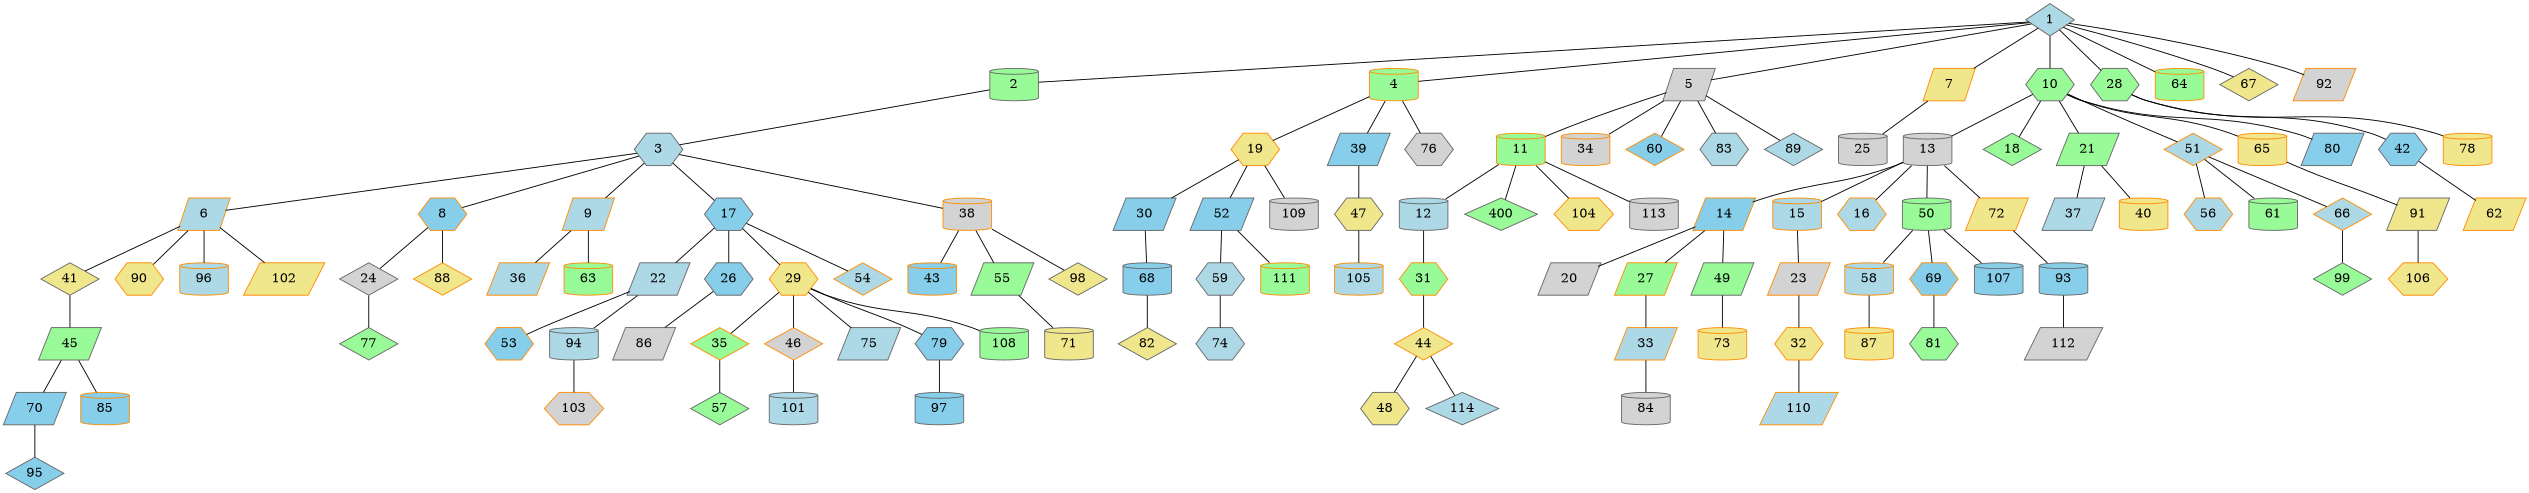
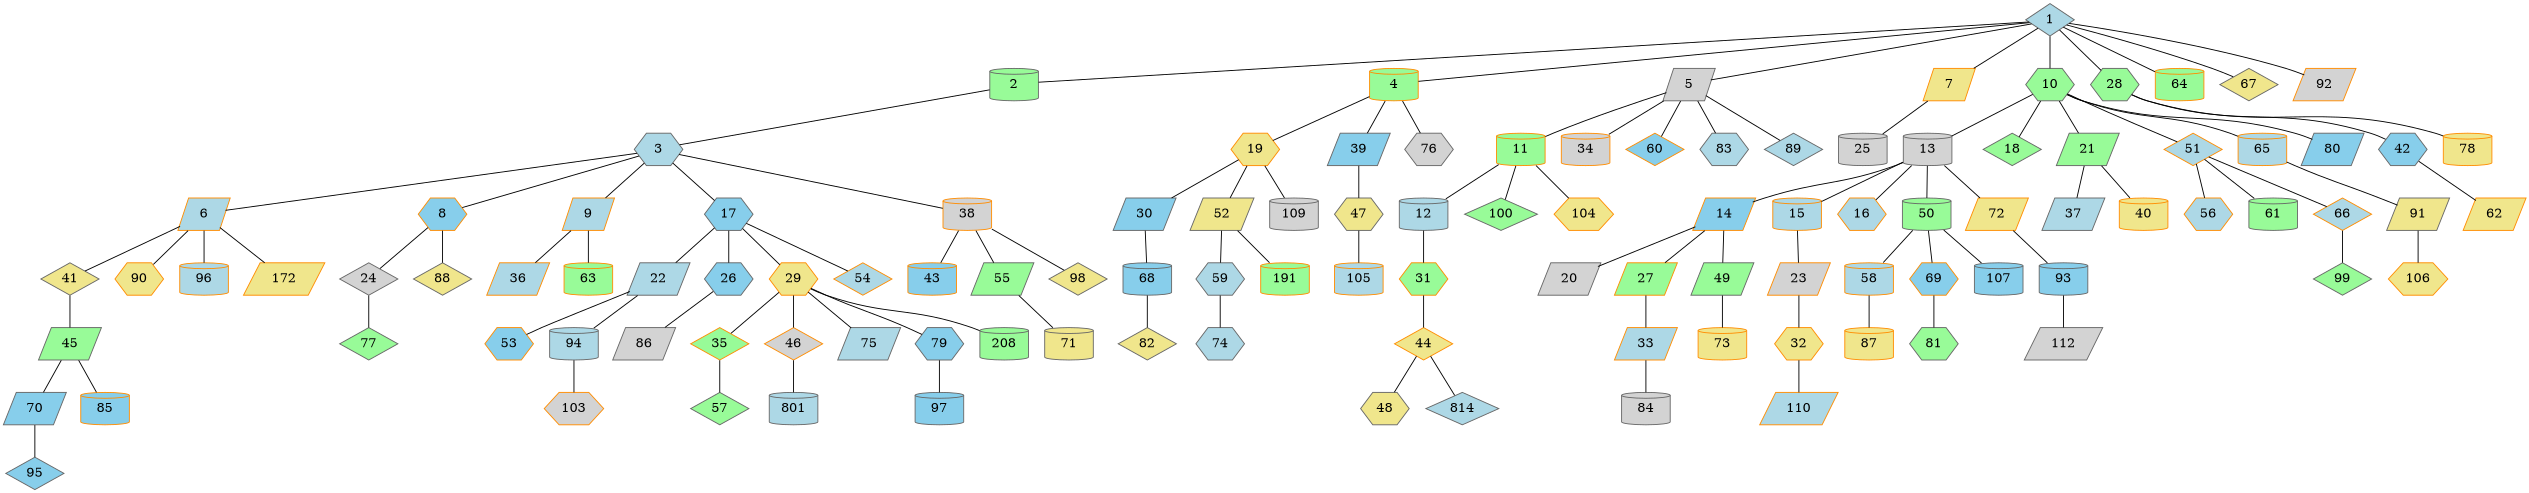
(2262, 149) -> (2262, 149)
(1222, 214) -> (1222, 214)
(1501, 214) -> (1501, 214)
(1654, 214) -> none
(284, 279) -> (284, 279)
(443, 279) -> (443, 279)
(1285, 279) -> (1285, 279)
(1004, 344) -> (1004, 344)
(794, 409) -> (794, 409)
(1462, 409) -> (1462, 409)
